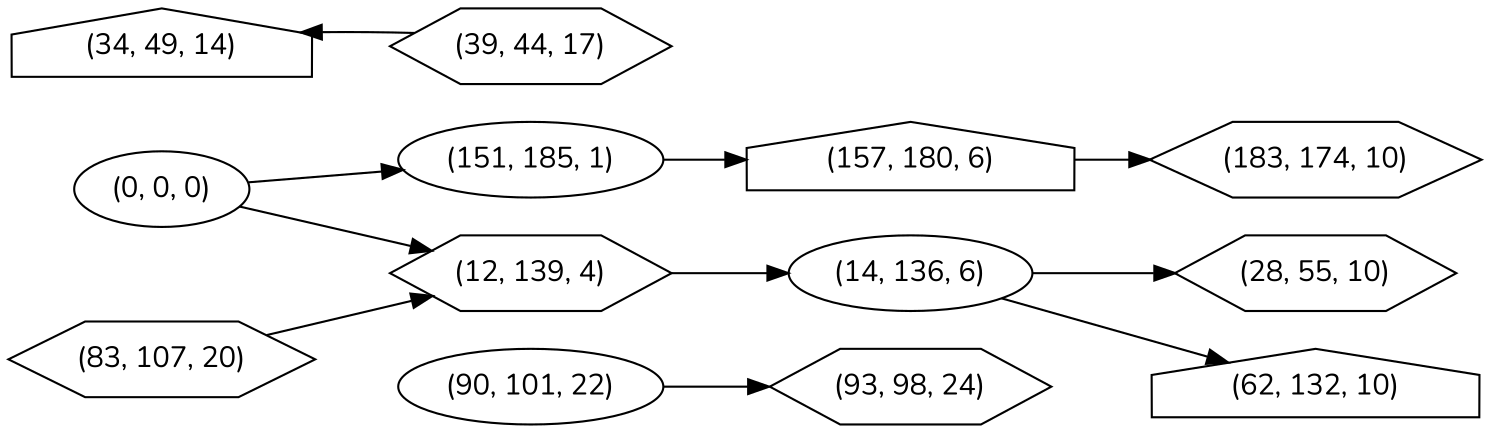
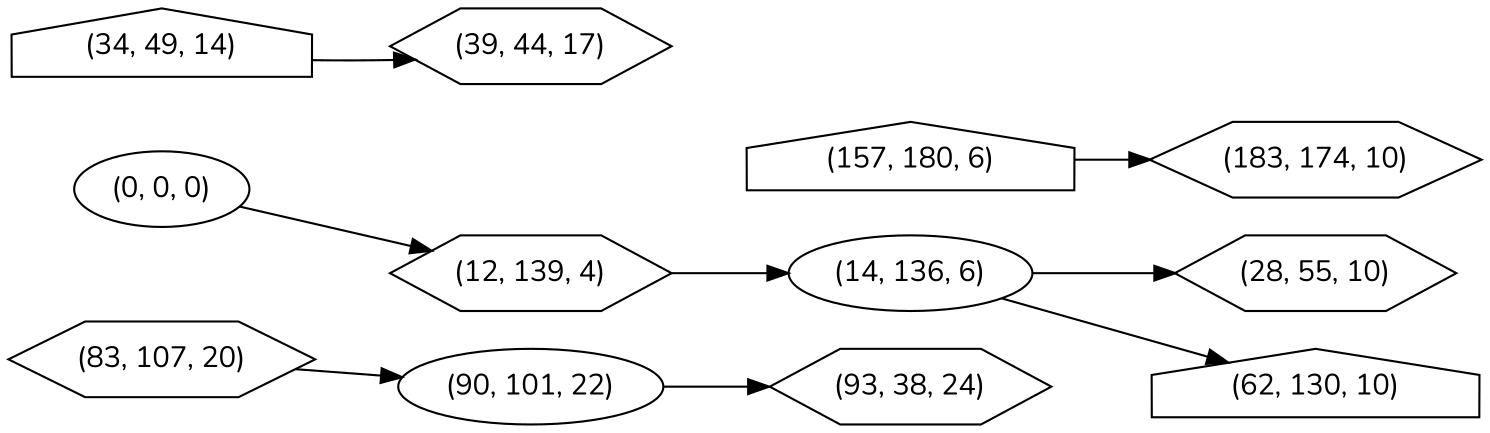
(369, 32) -> (353, 60)
(531, 160) -> none
(339, 318) -> (338, 372)
(911, 387) -> (911, 387)
(1316, 387) -> (1316, 387)
